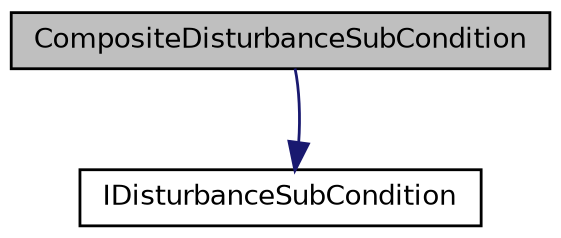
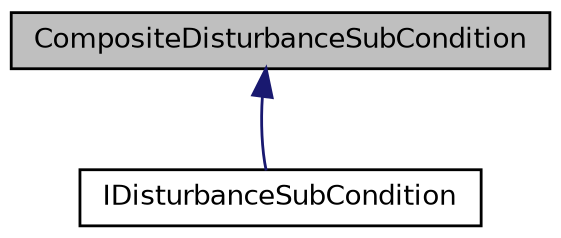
(299, 105) -> (262, 134)
